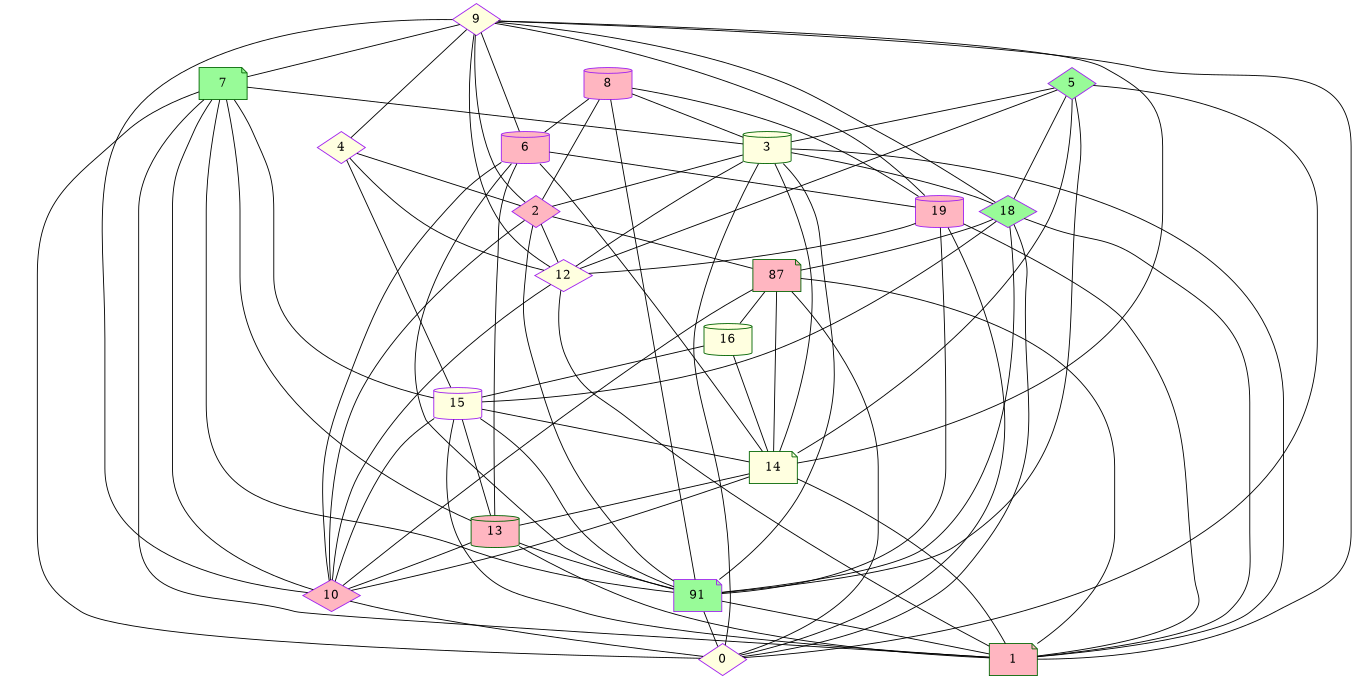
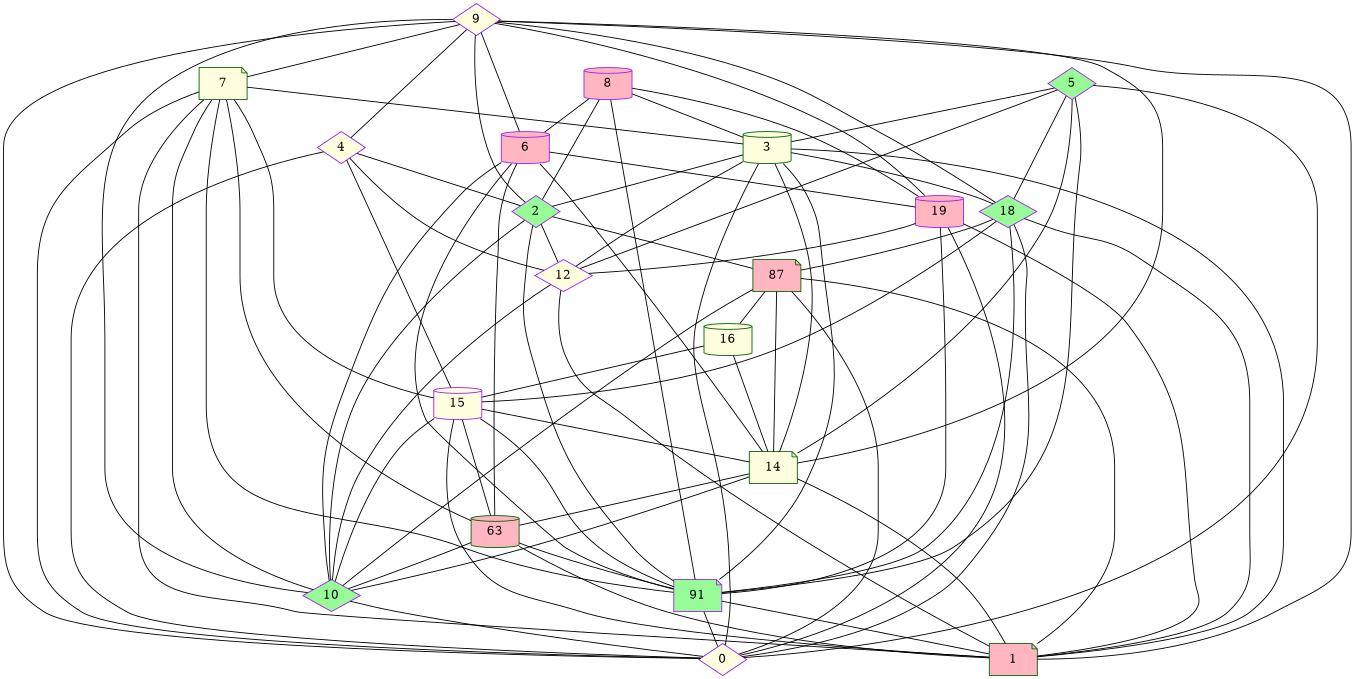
(223, 84) -> (223, 84)
(477, 164) -> (4, 473)
(536, 212) -> (536, 212)
(495, 532) -> (495, 532)
(332, 596) -> (332, 596)
none -> (103, 597)
